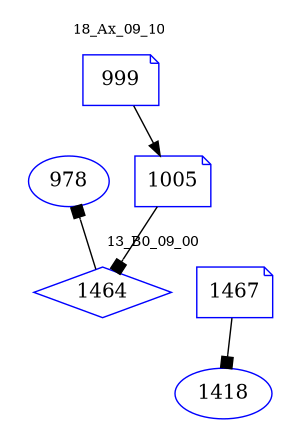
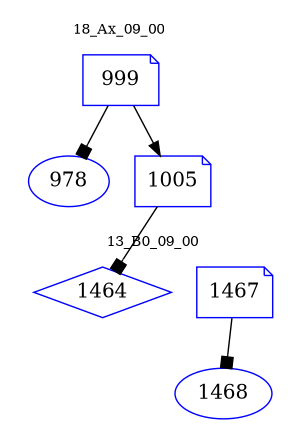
(119, 30) -> (119, 30)
(88, 245) -> (98, 125)
(223, 394) -> (223, 394)
